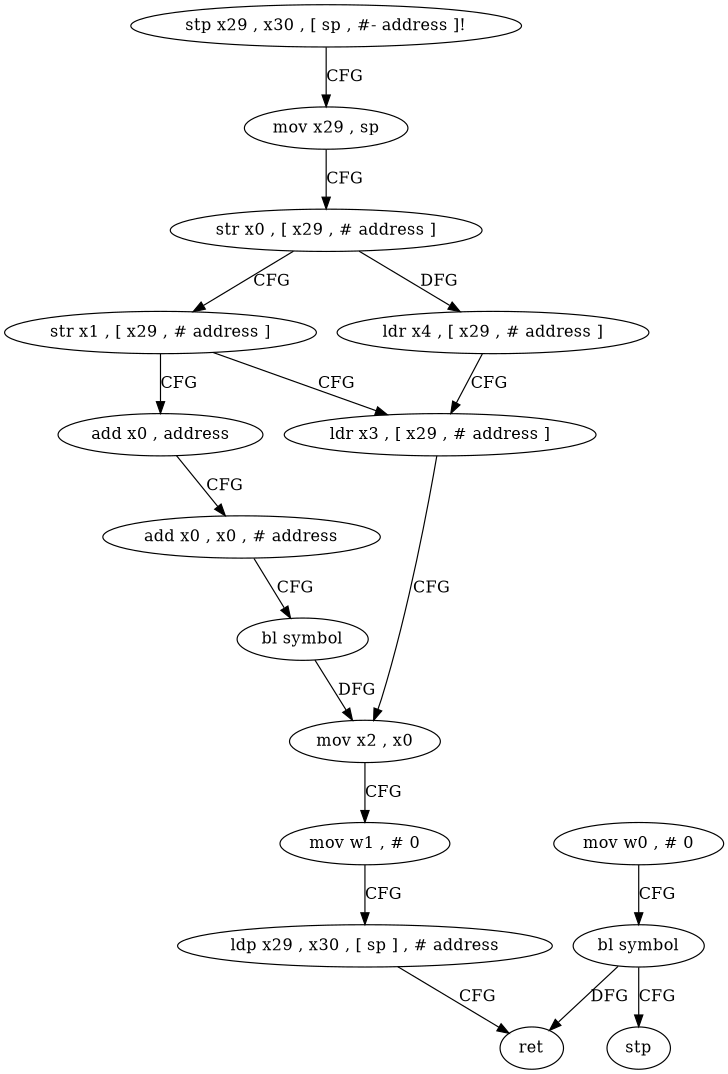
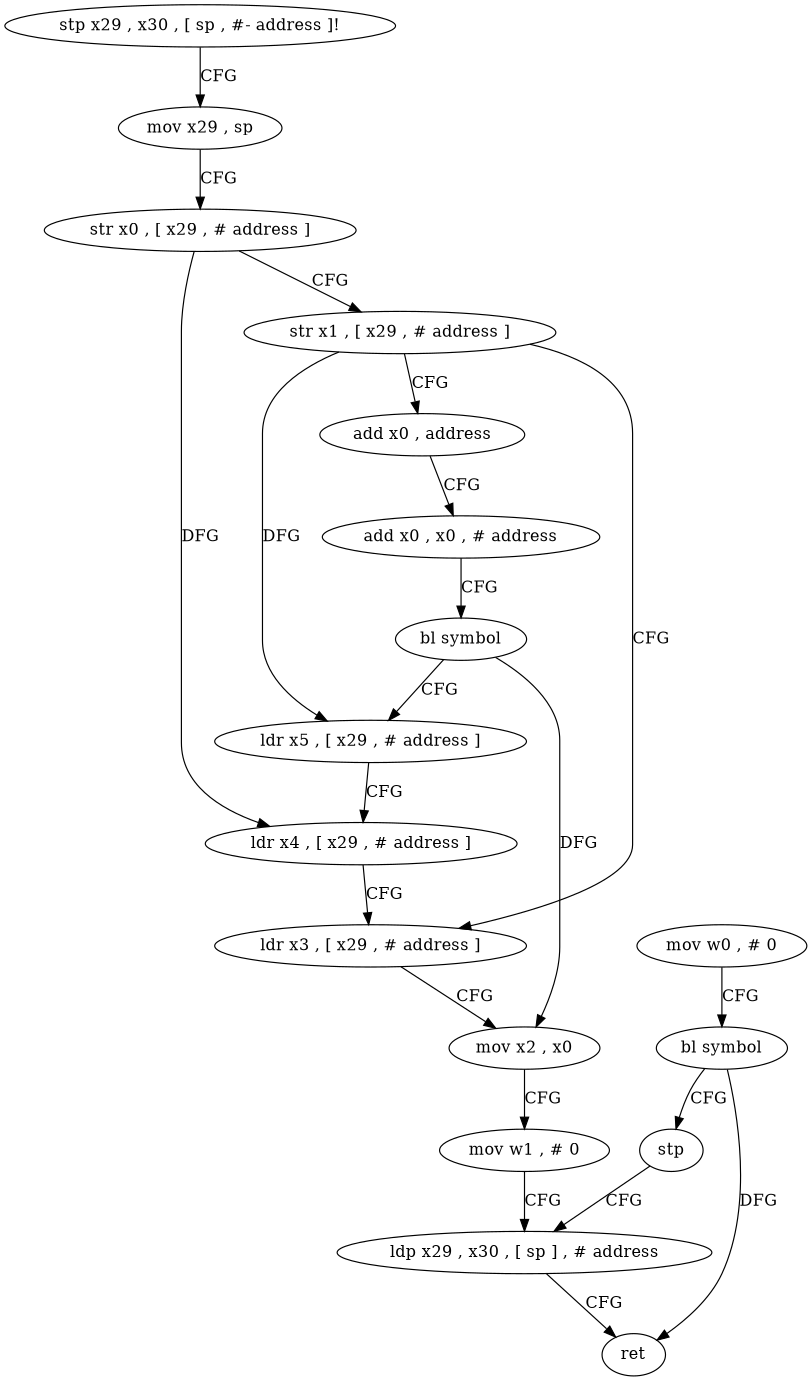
none -> (371, 741)
none -> (607, 1195)
